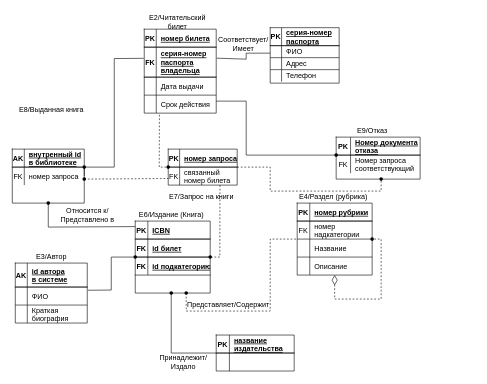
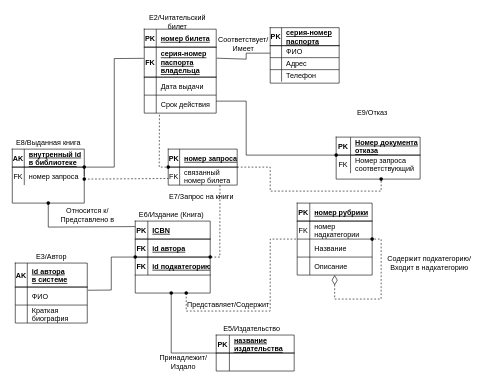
(51, 110) -> (48, 143)
(372, 131) -> (372, 113)
(333, 197) -> none
(167, 248) -> (169, 248)
none -> (429, 263)
none -> (252, 329)
